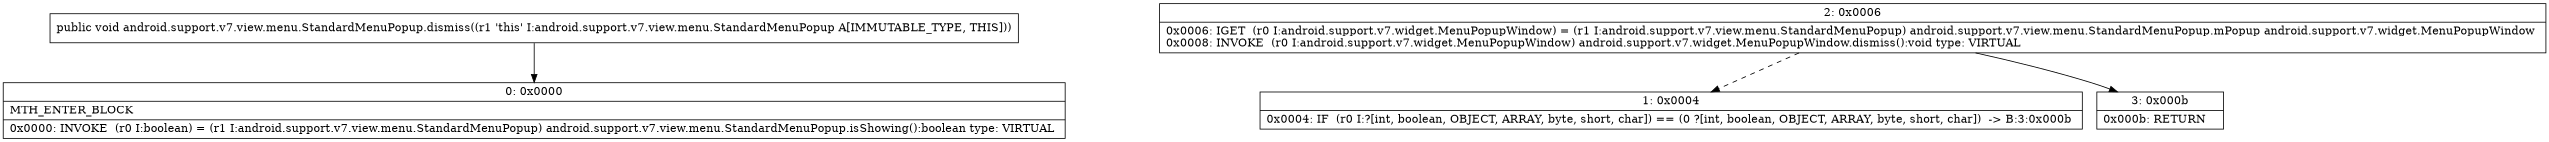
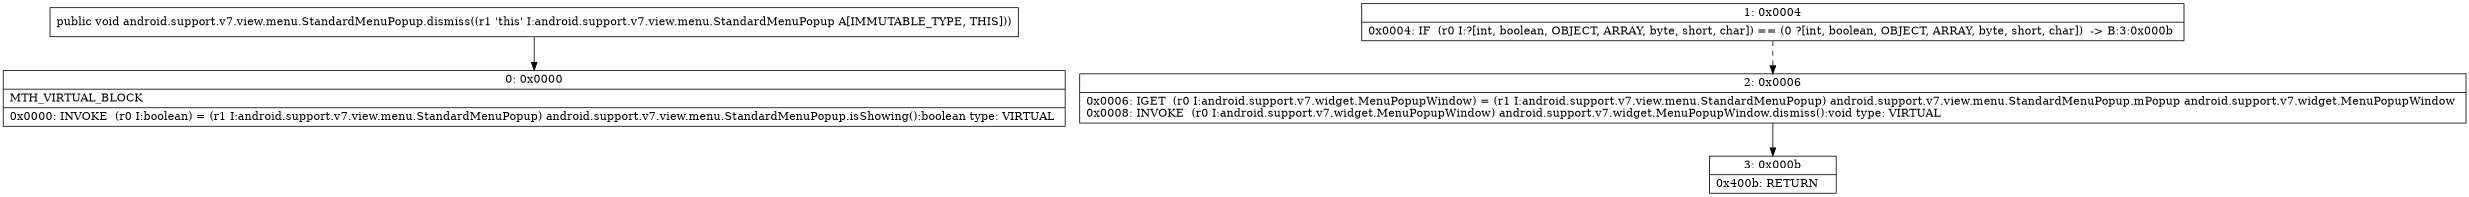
(1759, 71) -> (1773, 53)
(72, 110) -> (77, 98)
(2160, 119) -> (1773, 184)
